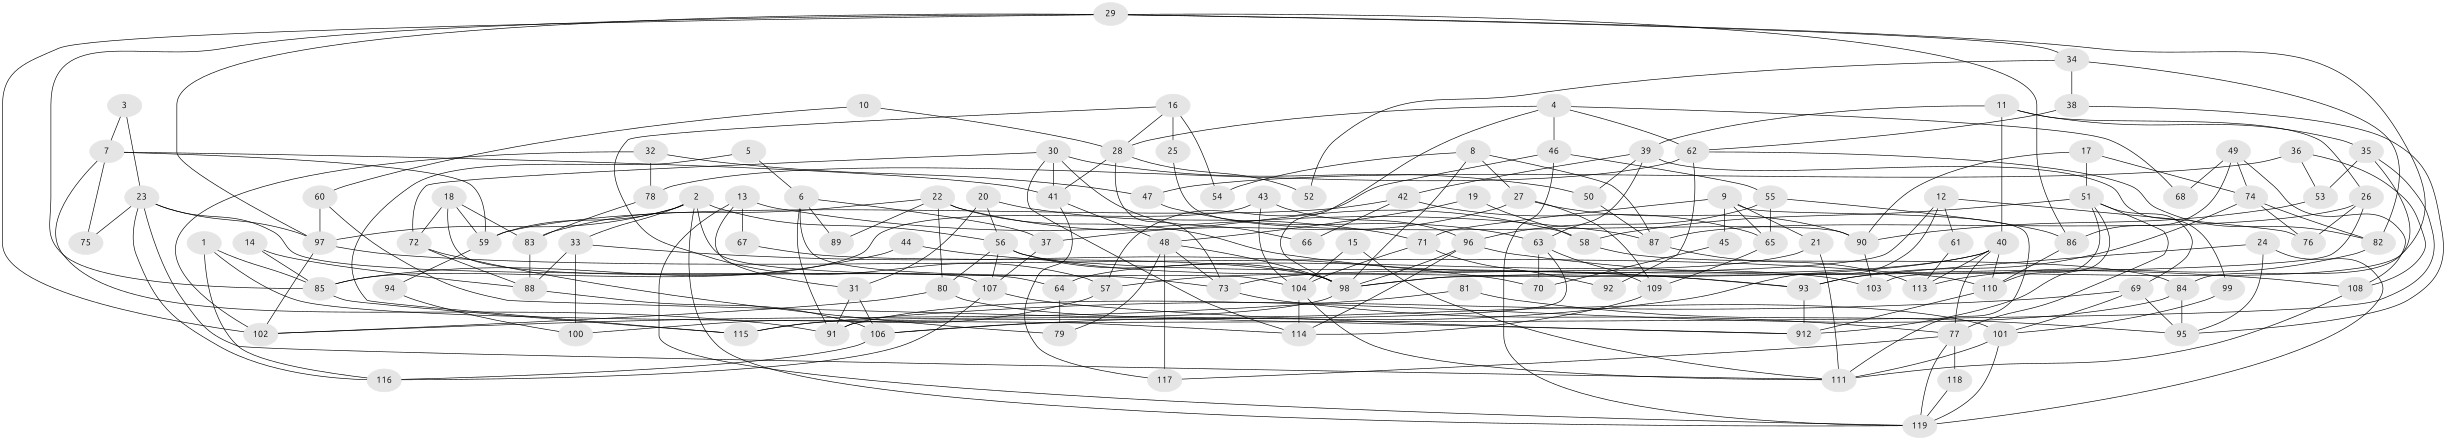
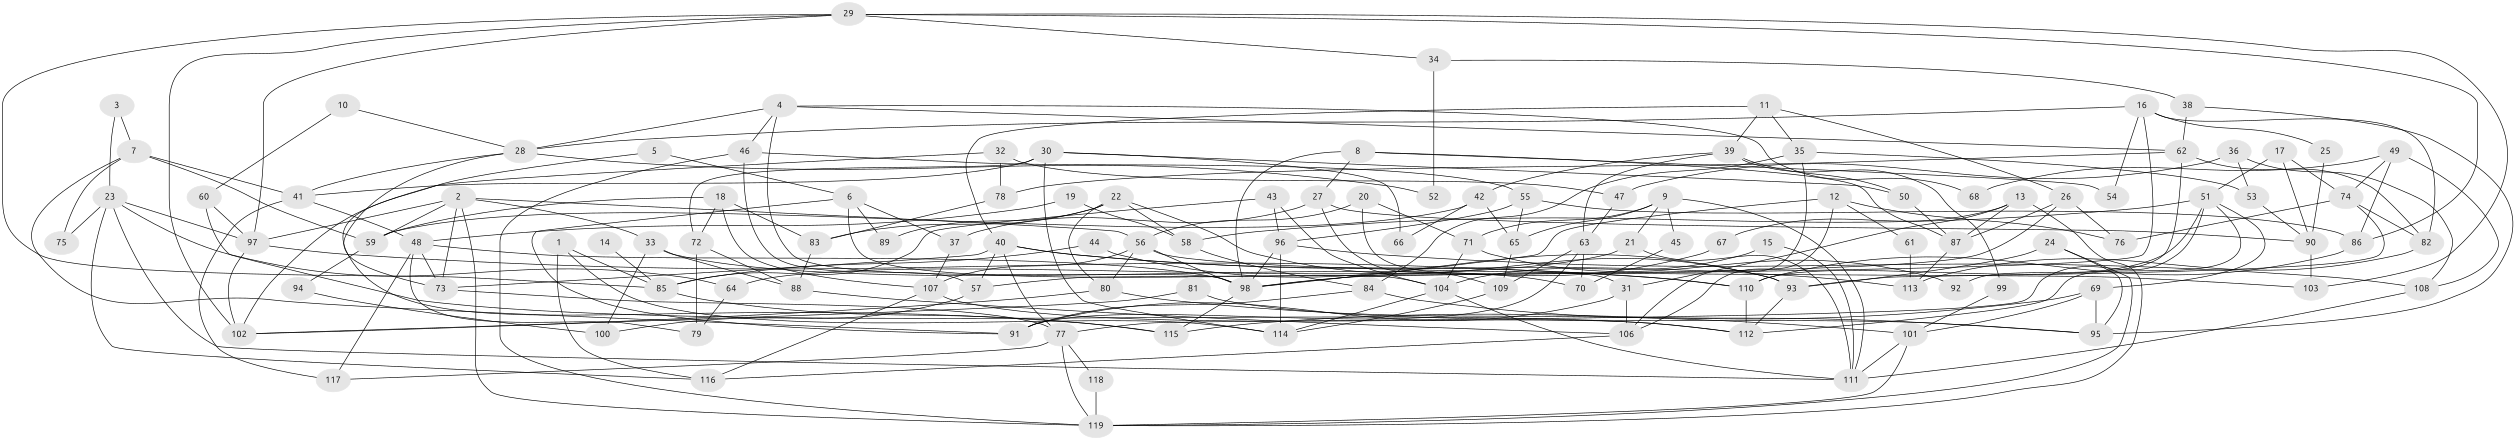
(2291, 95) -> (2300, 119)
(381, 272) -> none
(1804, 335) -> (1746, 335)
